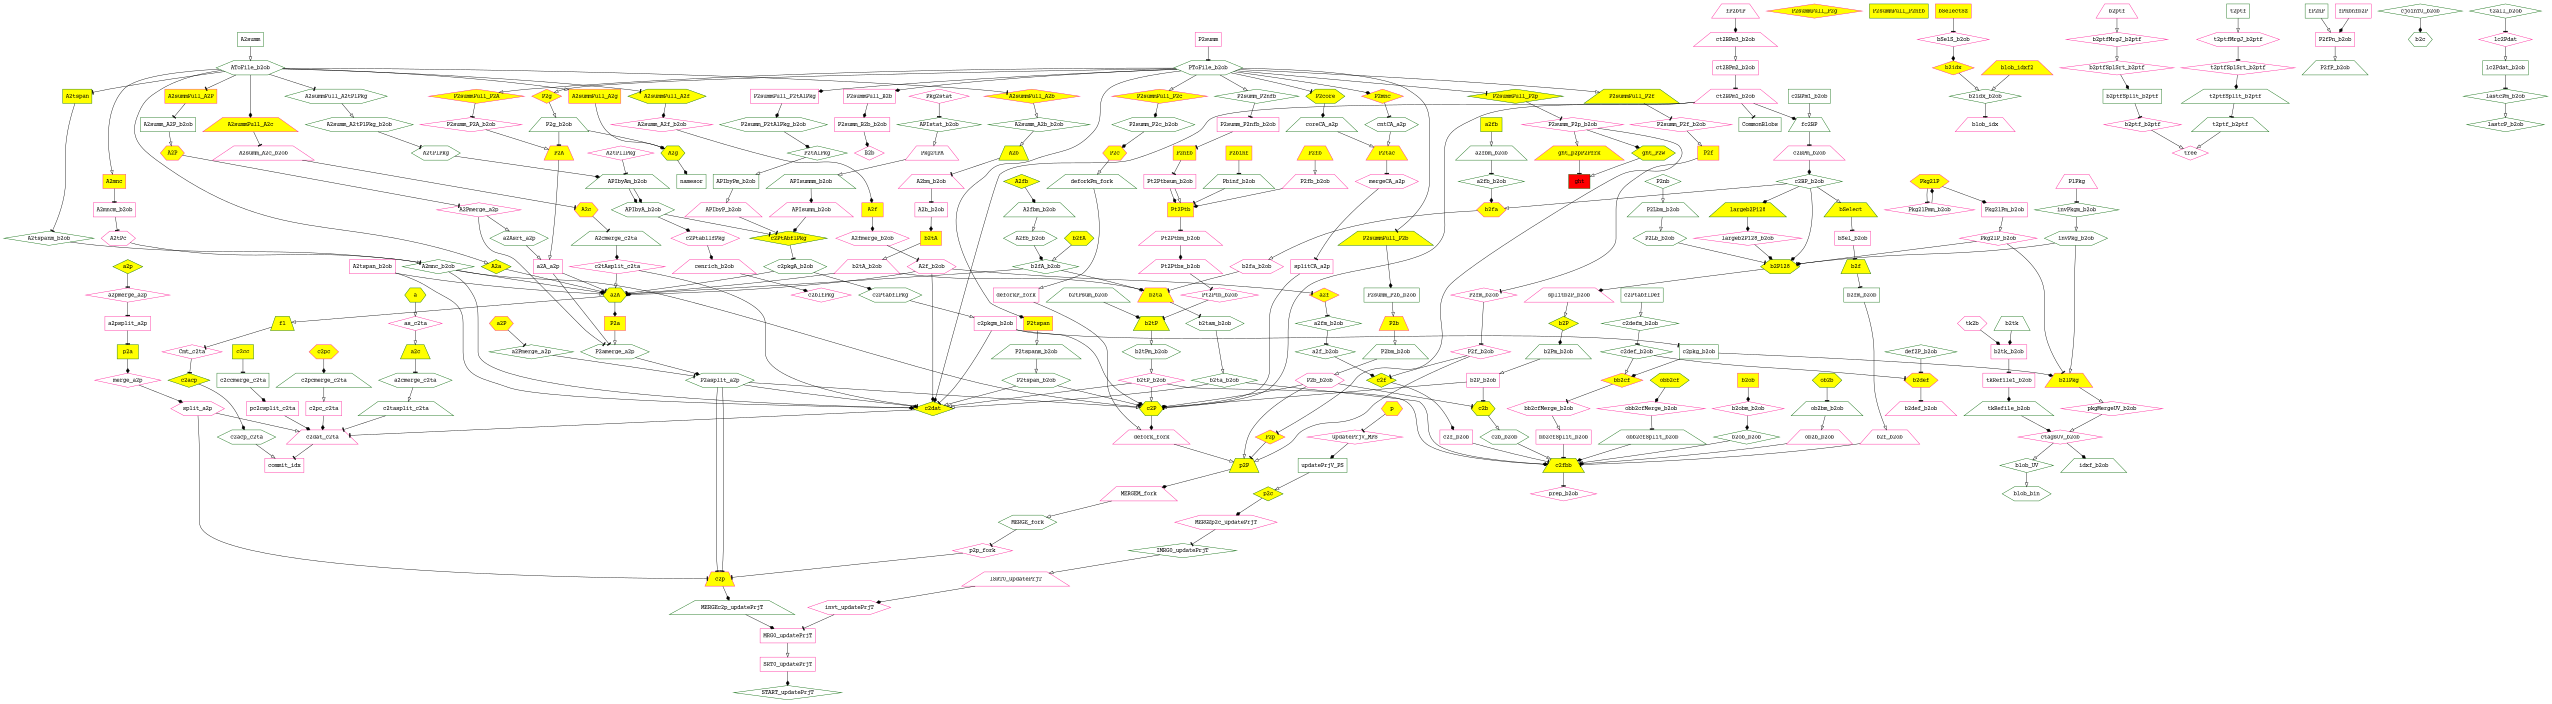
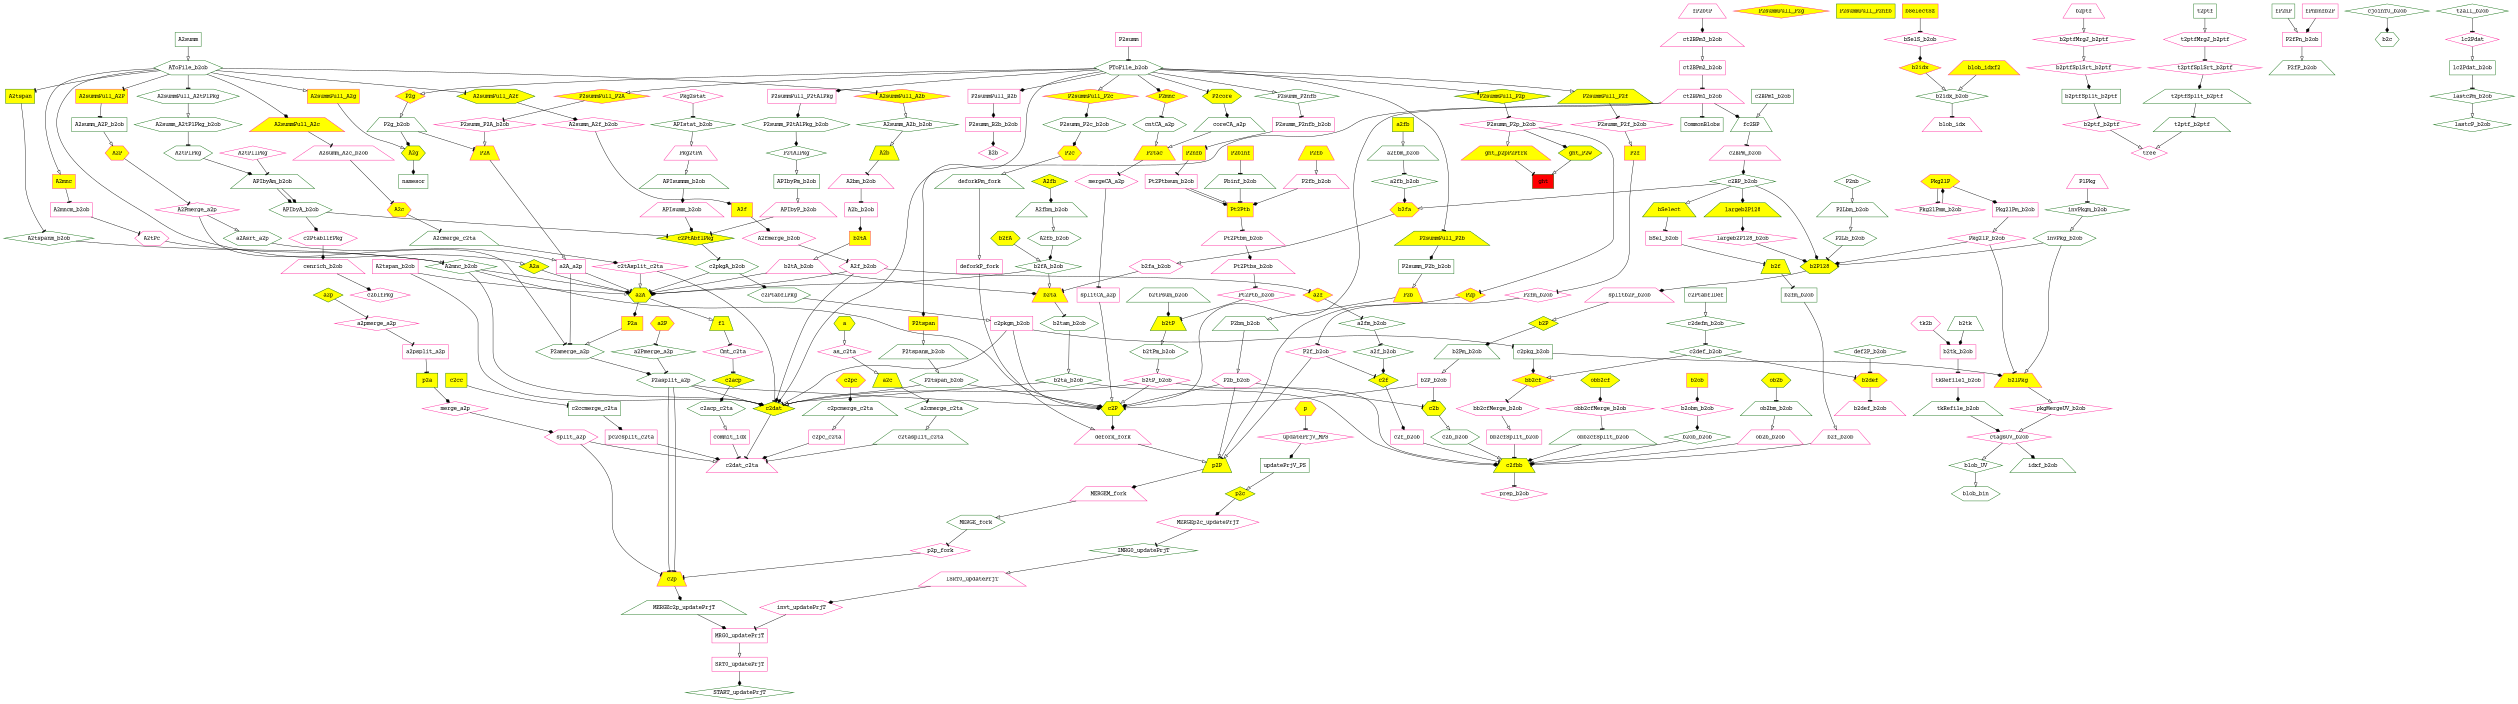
(304, 451) -> (735, 450)
